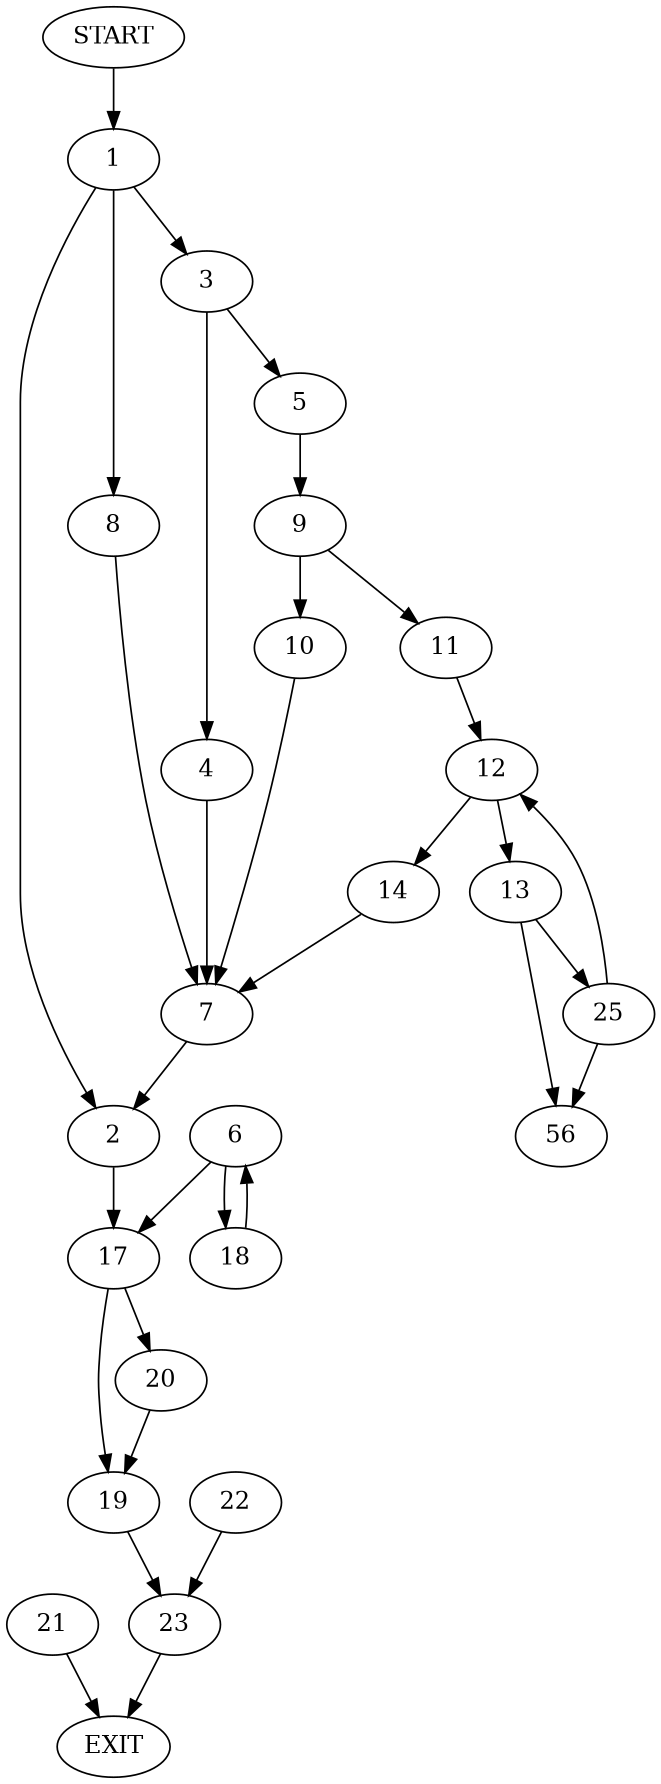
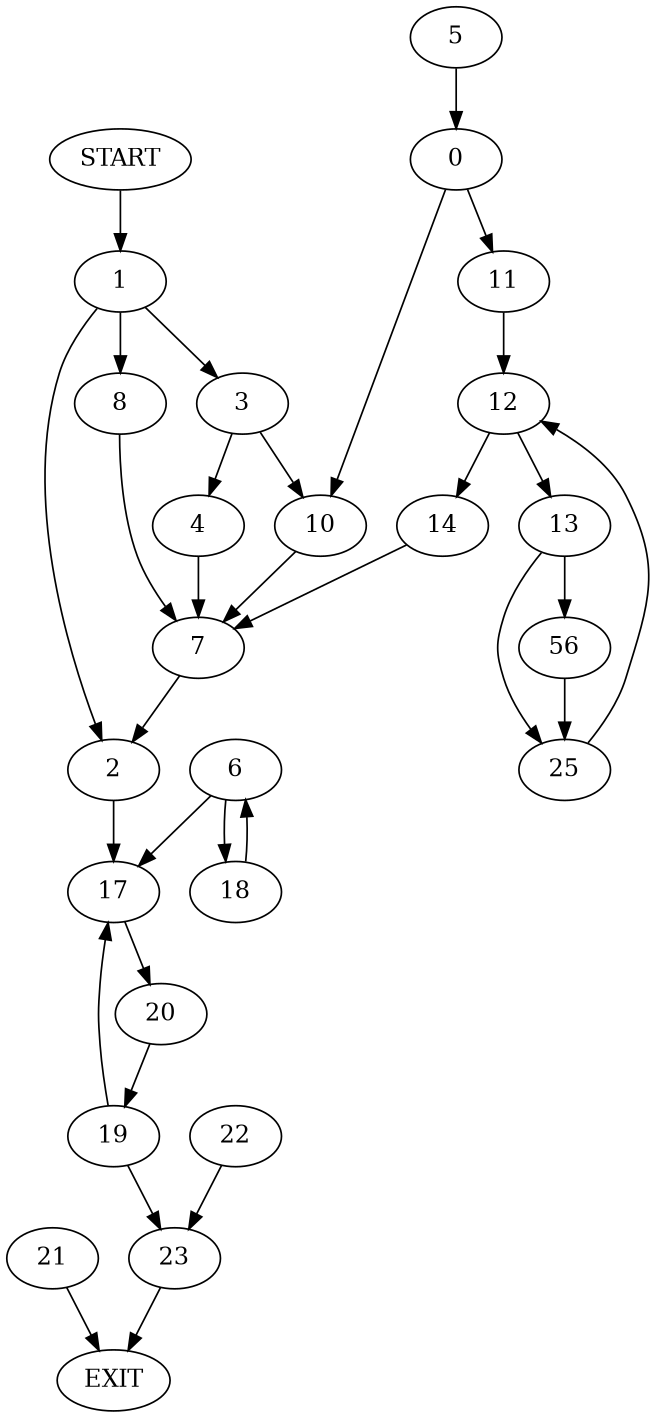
(248, 336) -> (277, 457)
(300, 526) -> (456, 159)
(588, 1067) -> (565, 701)
(99, 1372) -> (99, 1023)
